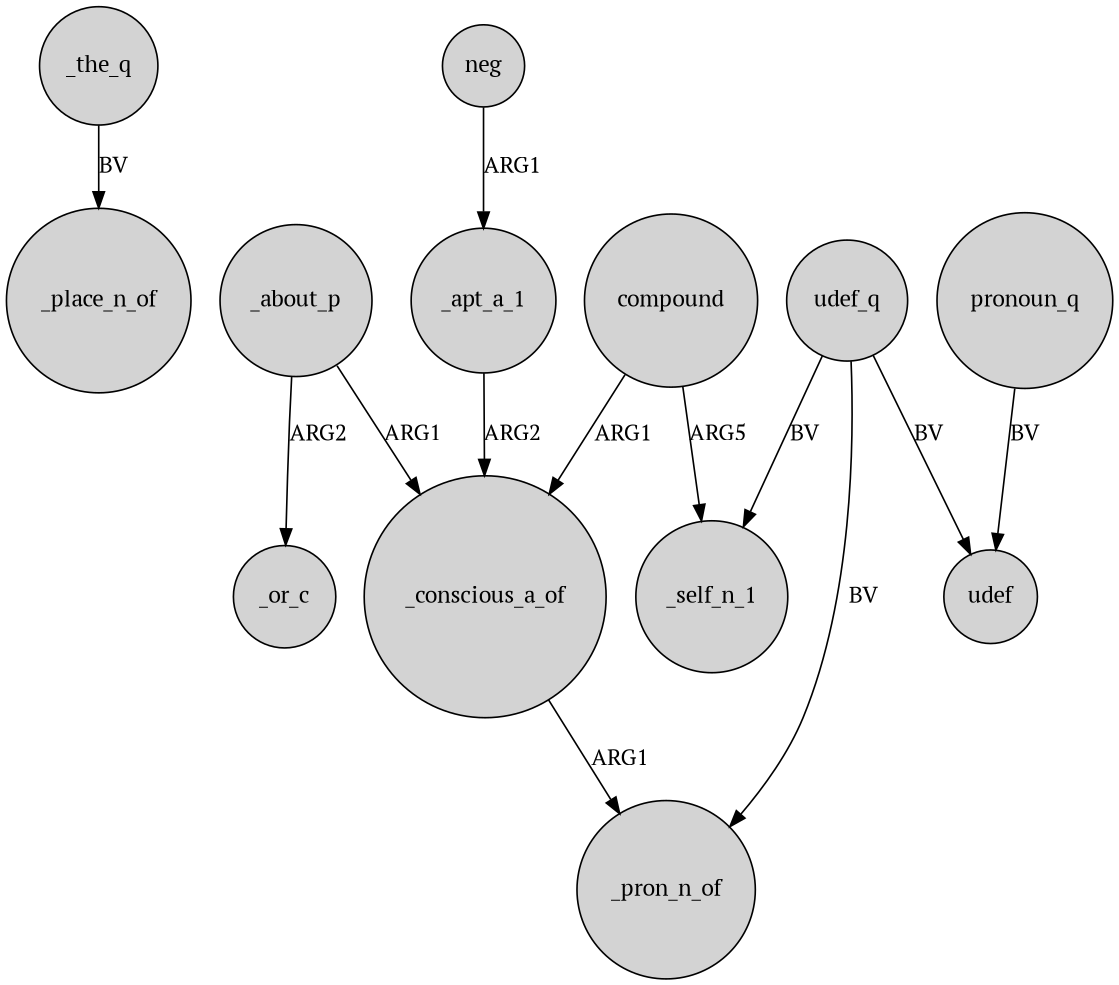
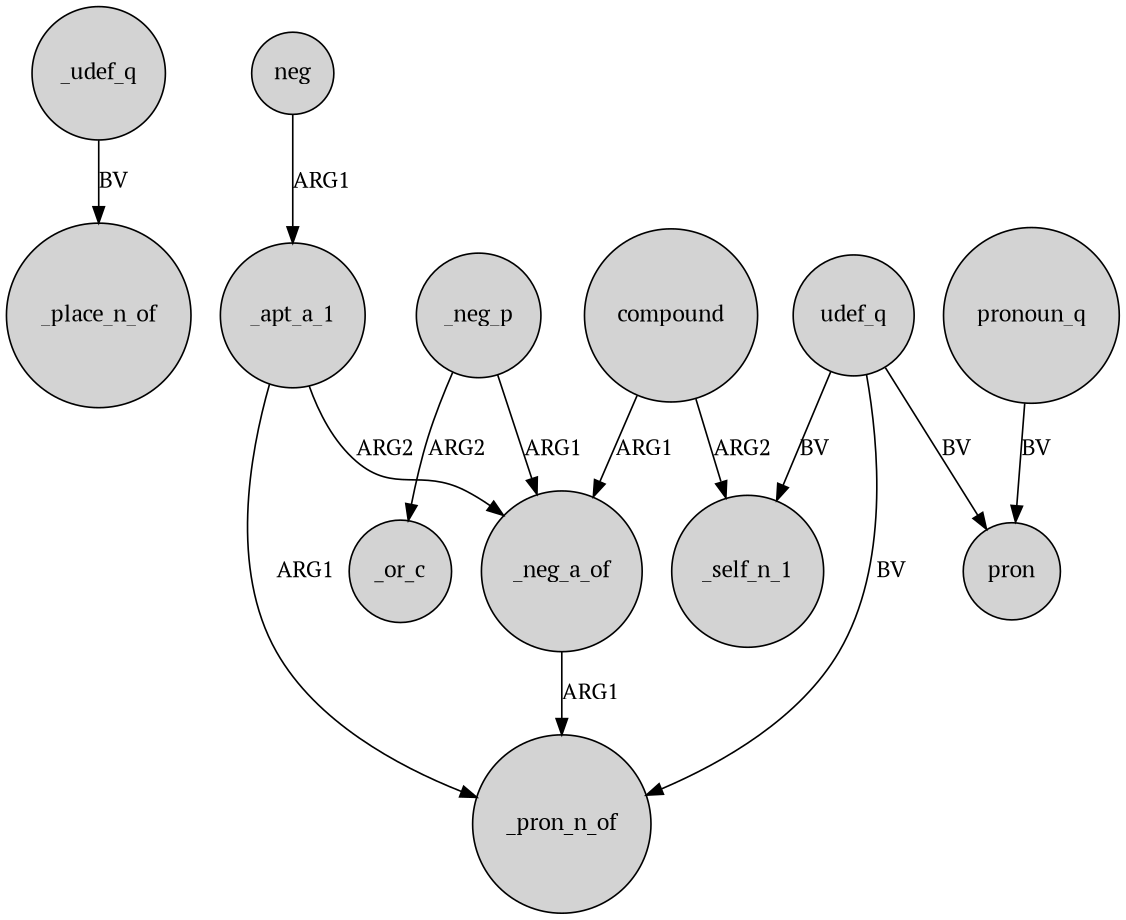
(99, 66) -> (99, 73)
(296, 301) -> (479, 315)
(718, 434) -> (743, 449)
(485, 597) -> (562, 571)
(991, 597) -> (1012, 571)
none -> (269, 634)
